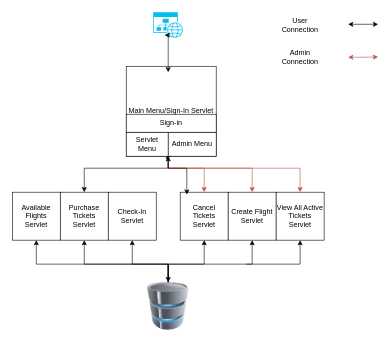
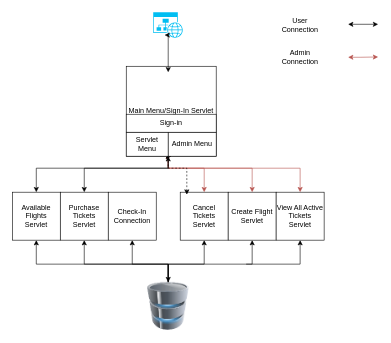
none -> (36, 168)
(187, 181) -> (187, 181)
(132, 216) -> (132, 216)
